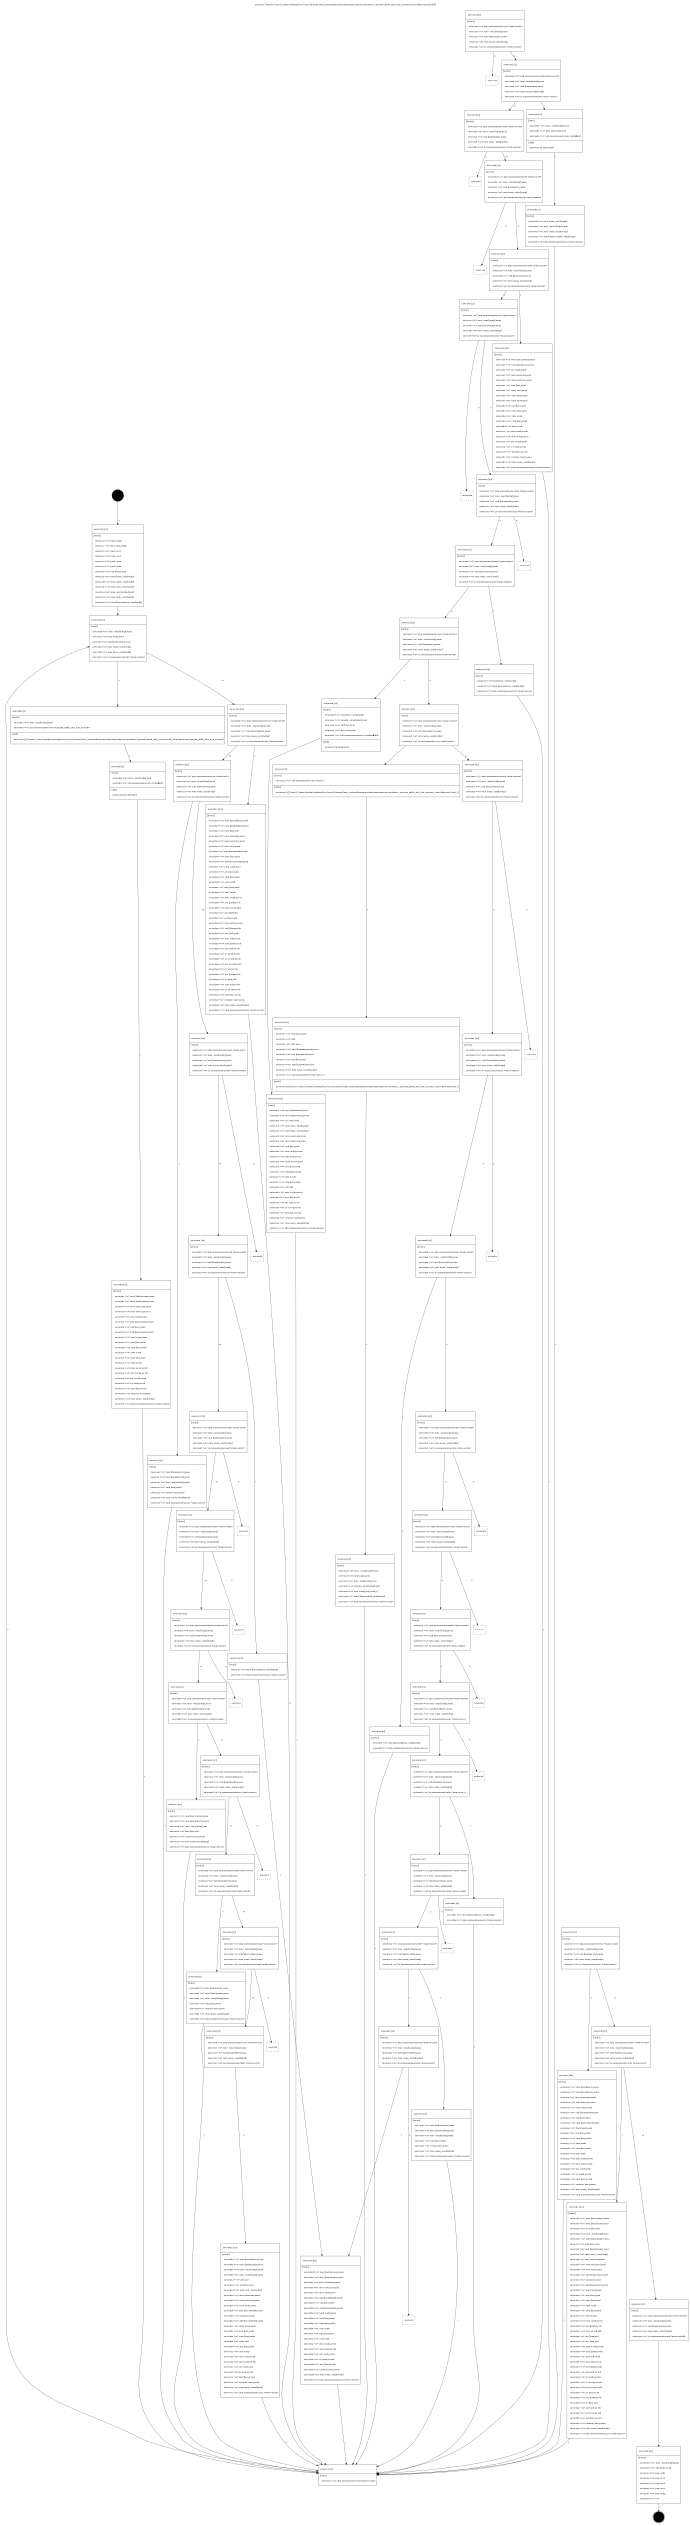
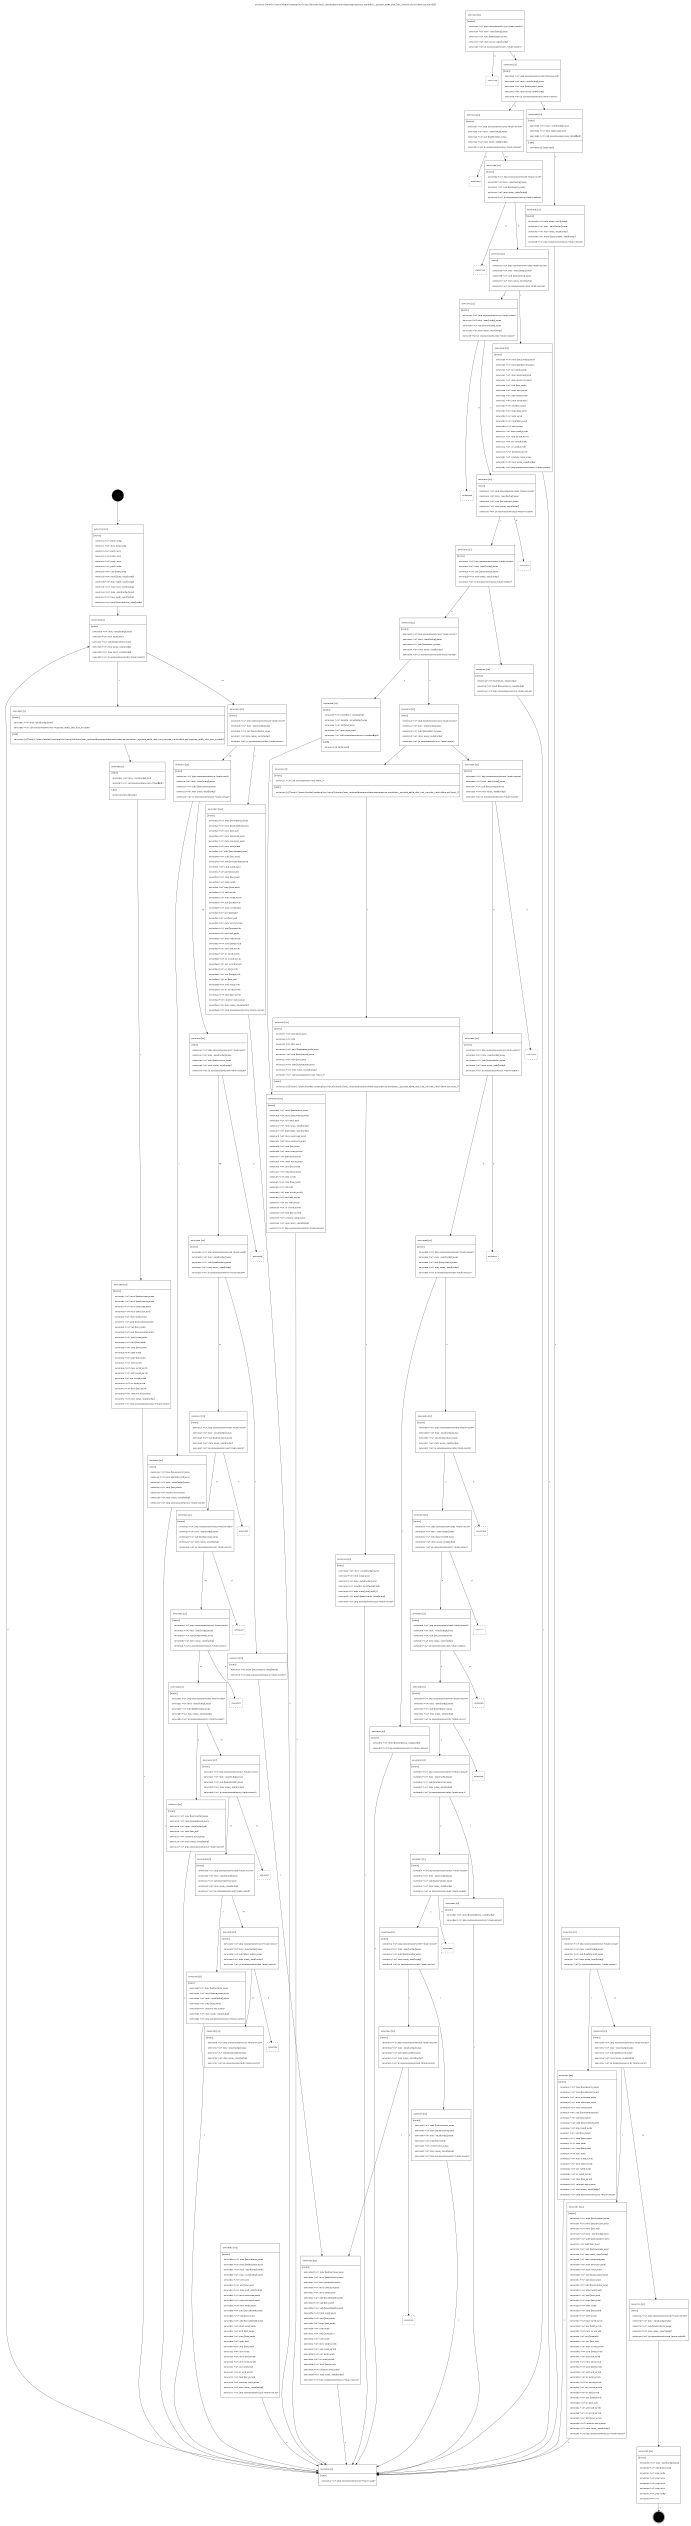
(240, 2155) -> none
